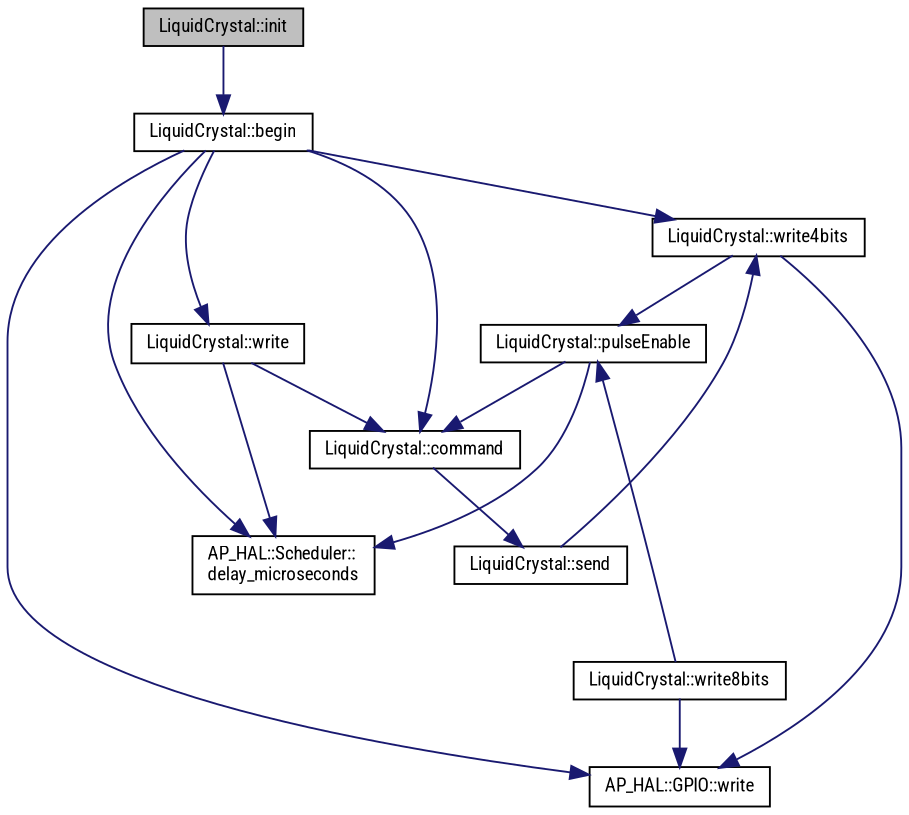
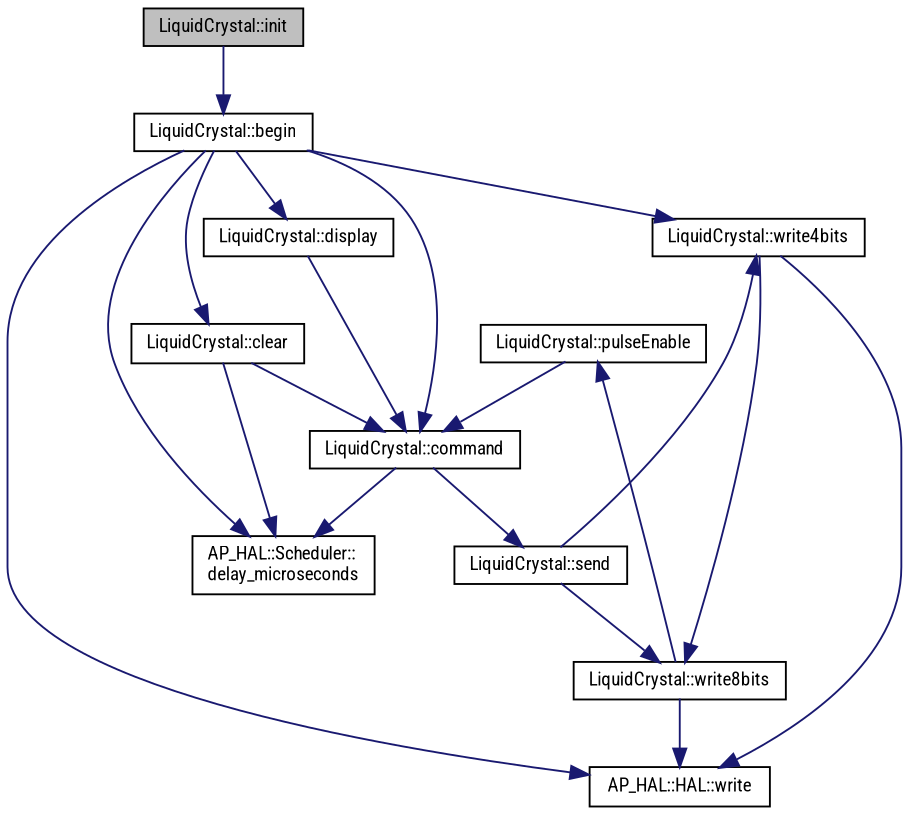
none -> (299, 238)
(685, 285) -> (741, 453)
(218, 344) -> (218, 344)
(521, 482) -> (363, 496)
none -> (603, 617)
(680, 787) -> (680, 787)
